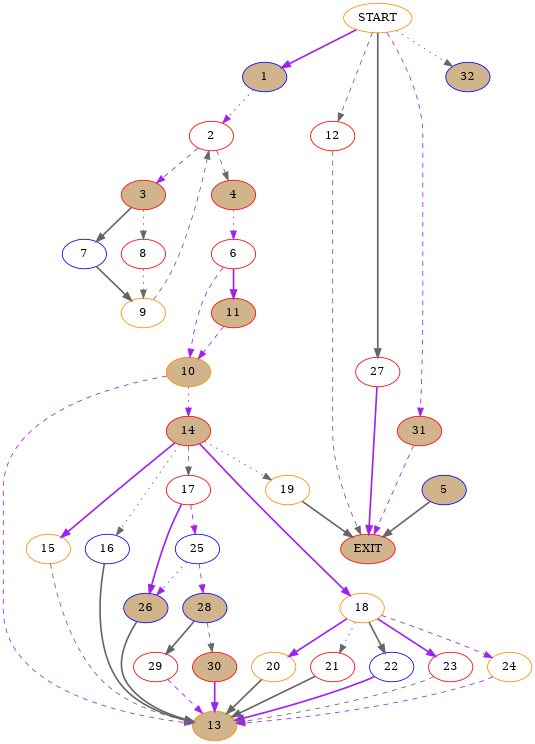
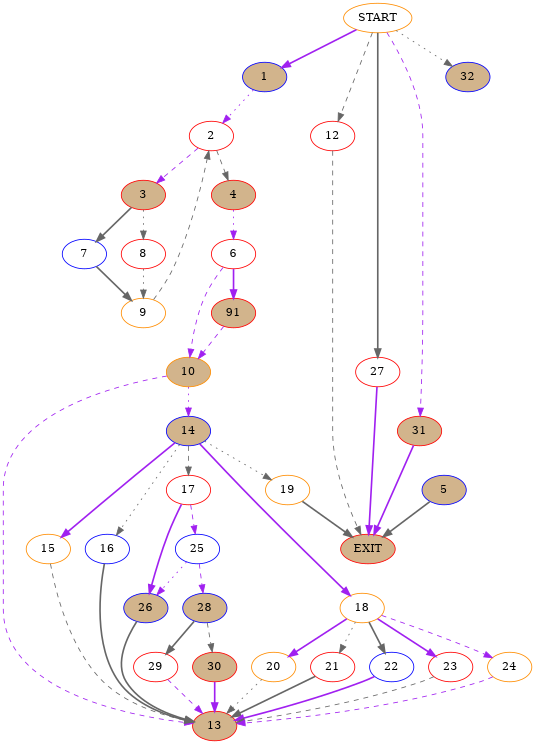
(234, 313) -> (234, 313)
(188, 431) -> (188, 431)
(396, 486) -> (396, 486)
(247, 694) -> (247, 694)
(215, 726) -> (215, 726)
